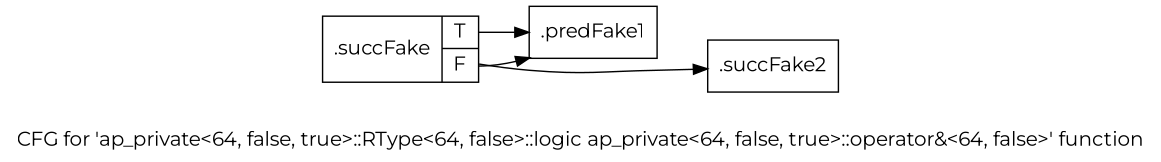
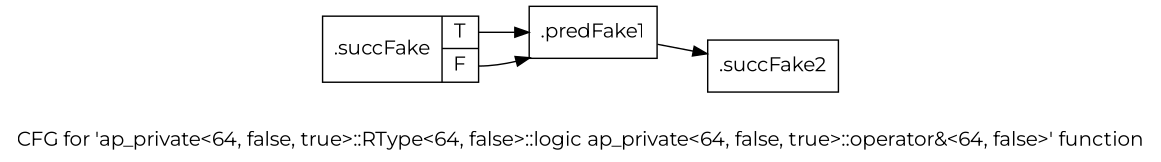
(586, 73) -> (675, 48)
